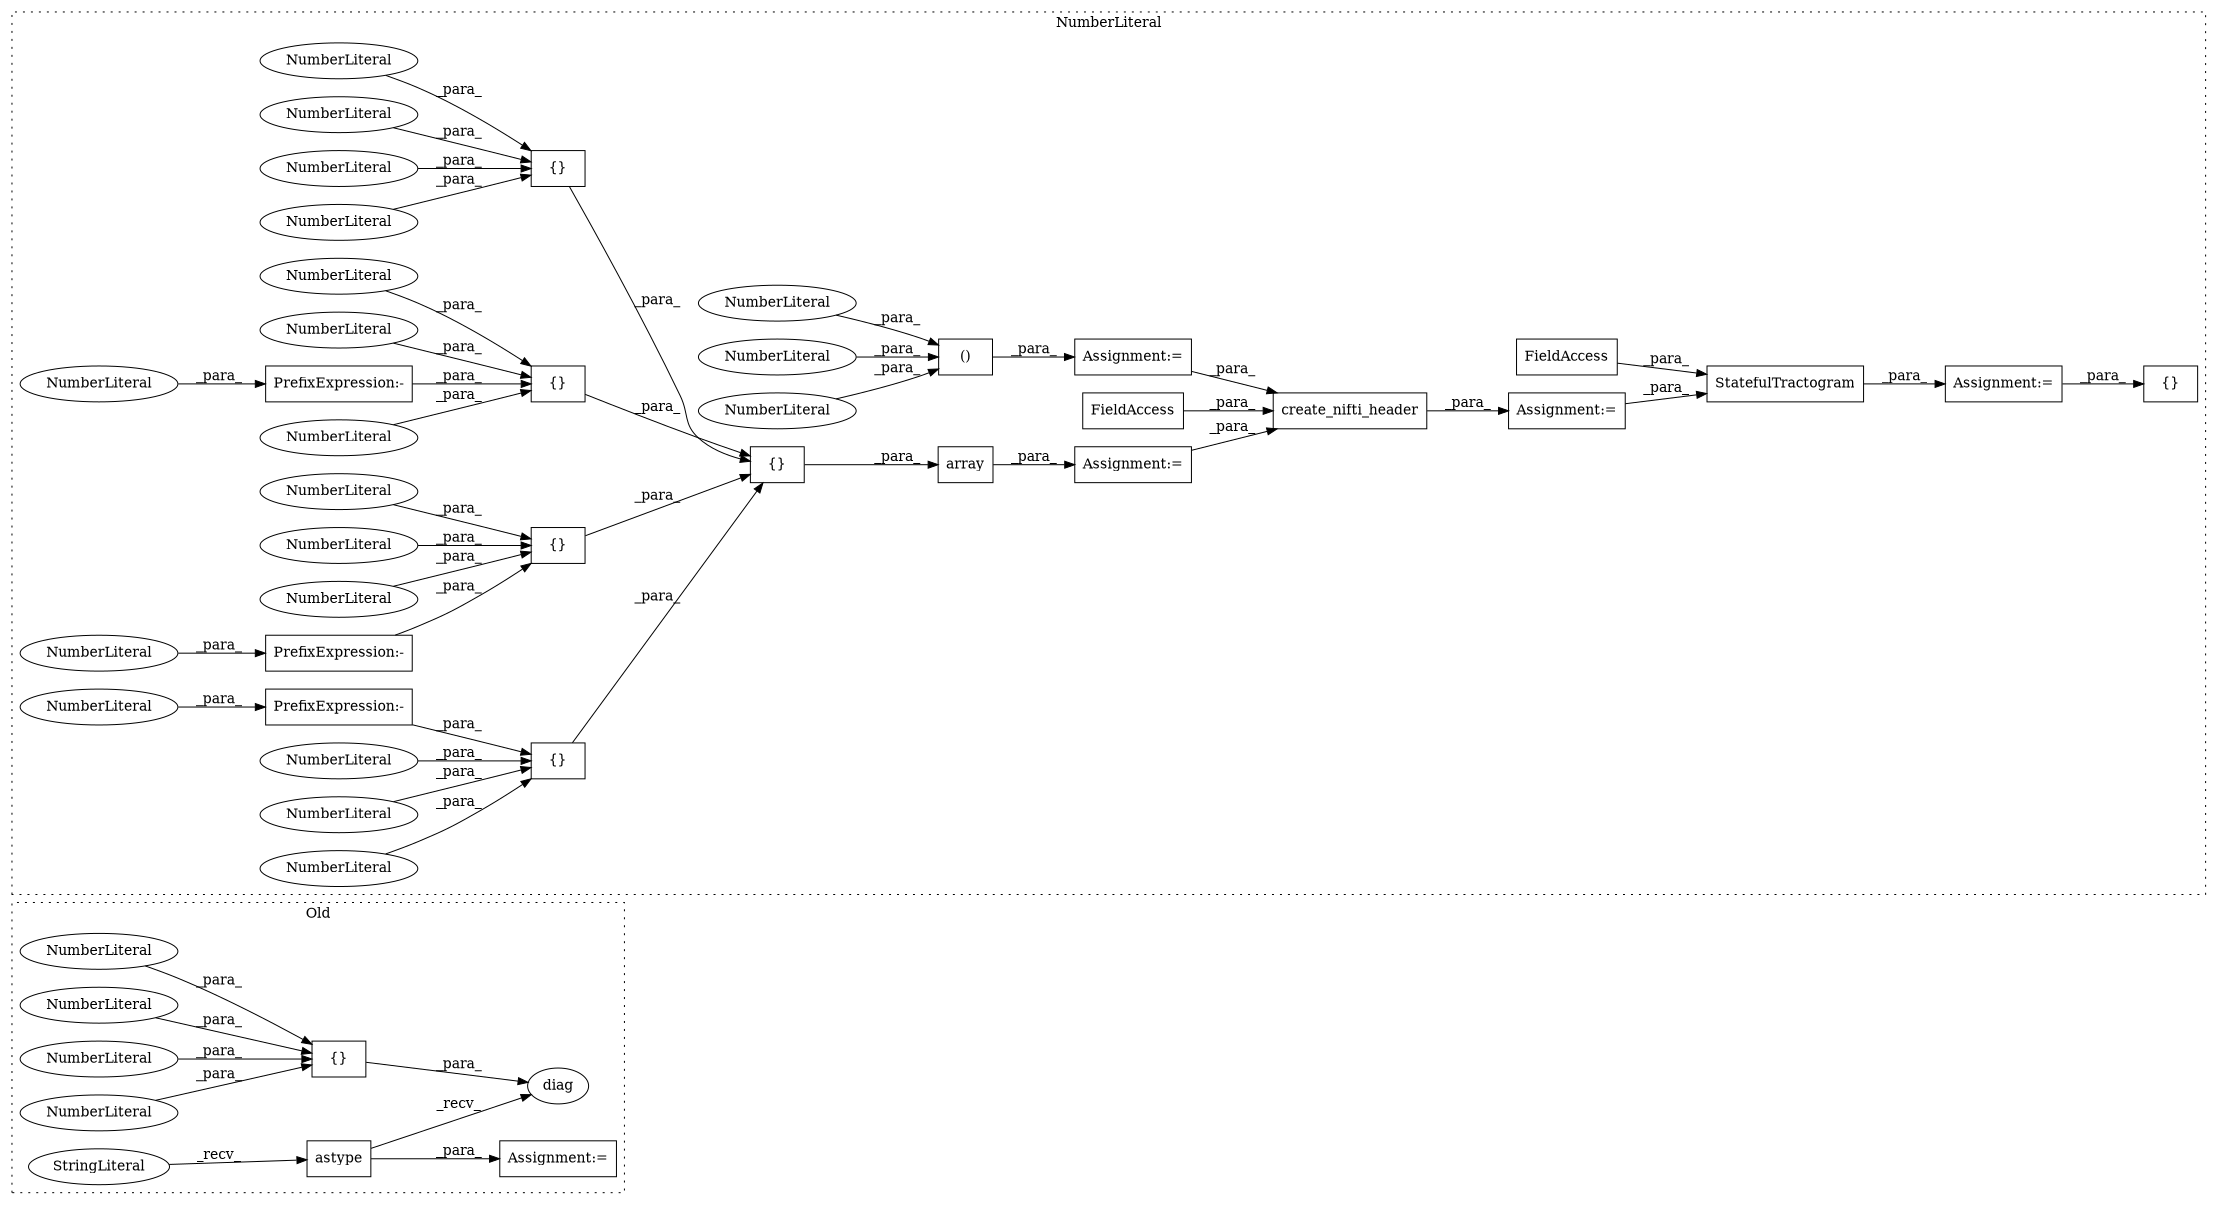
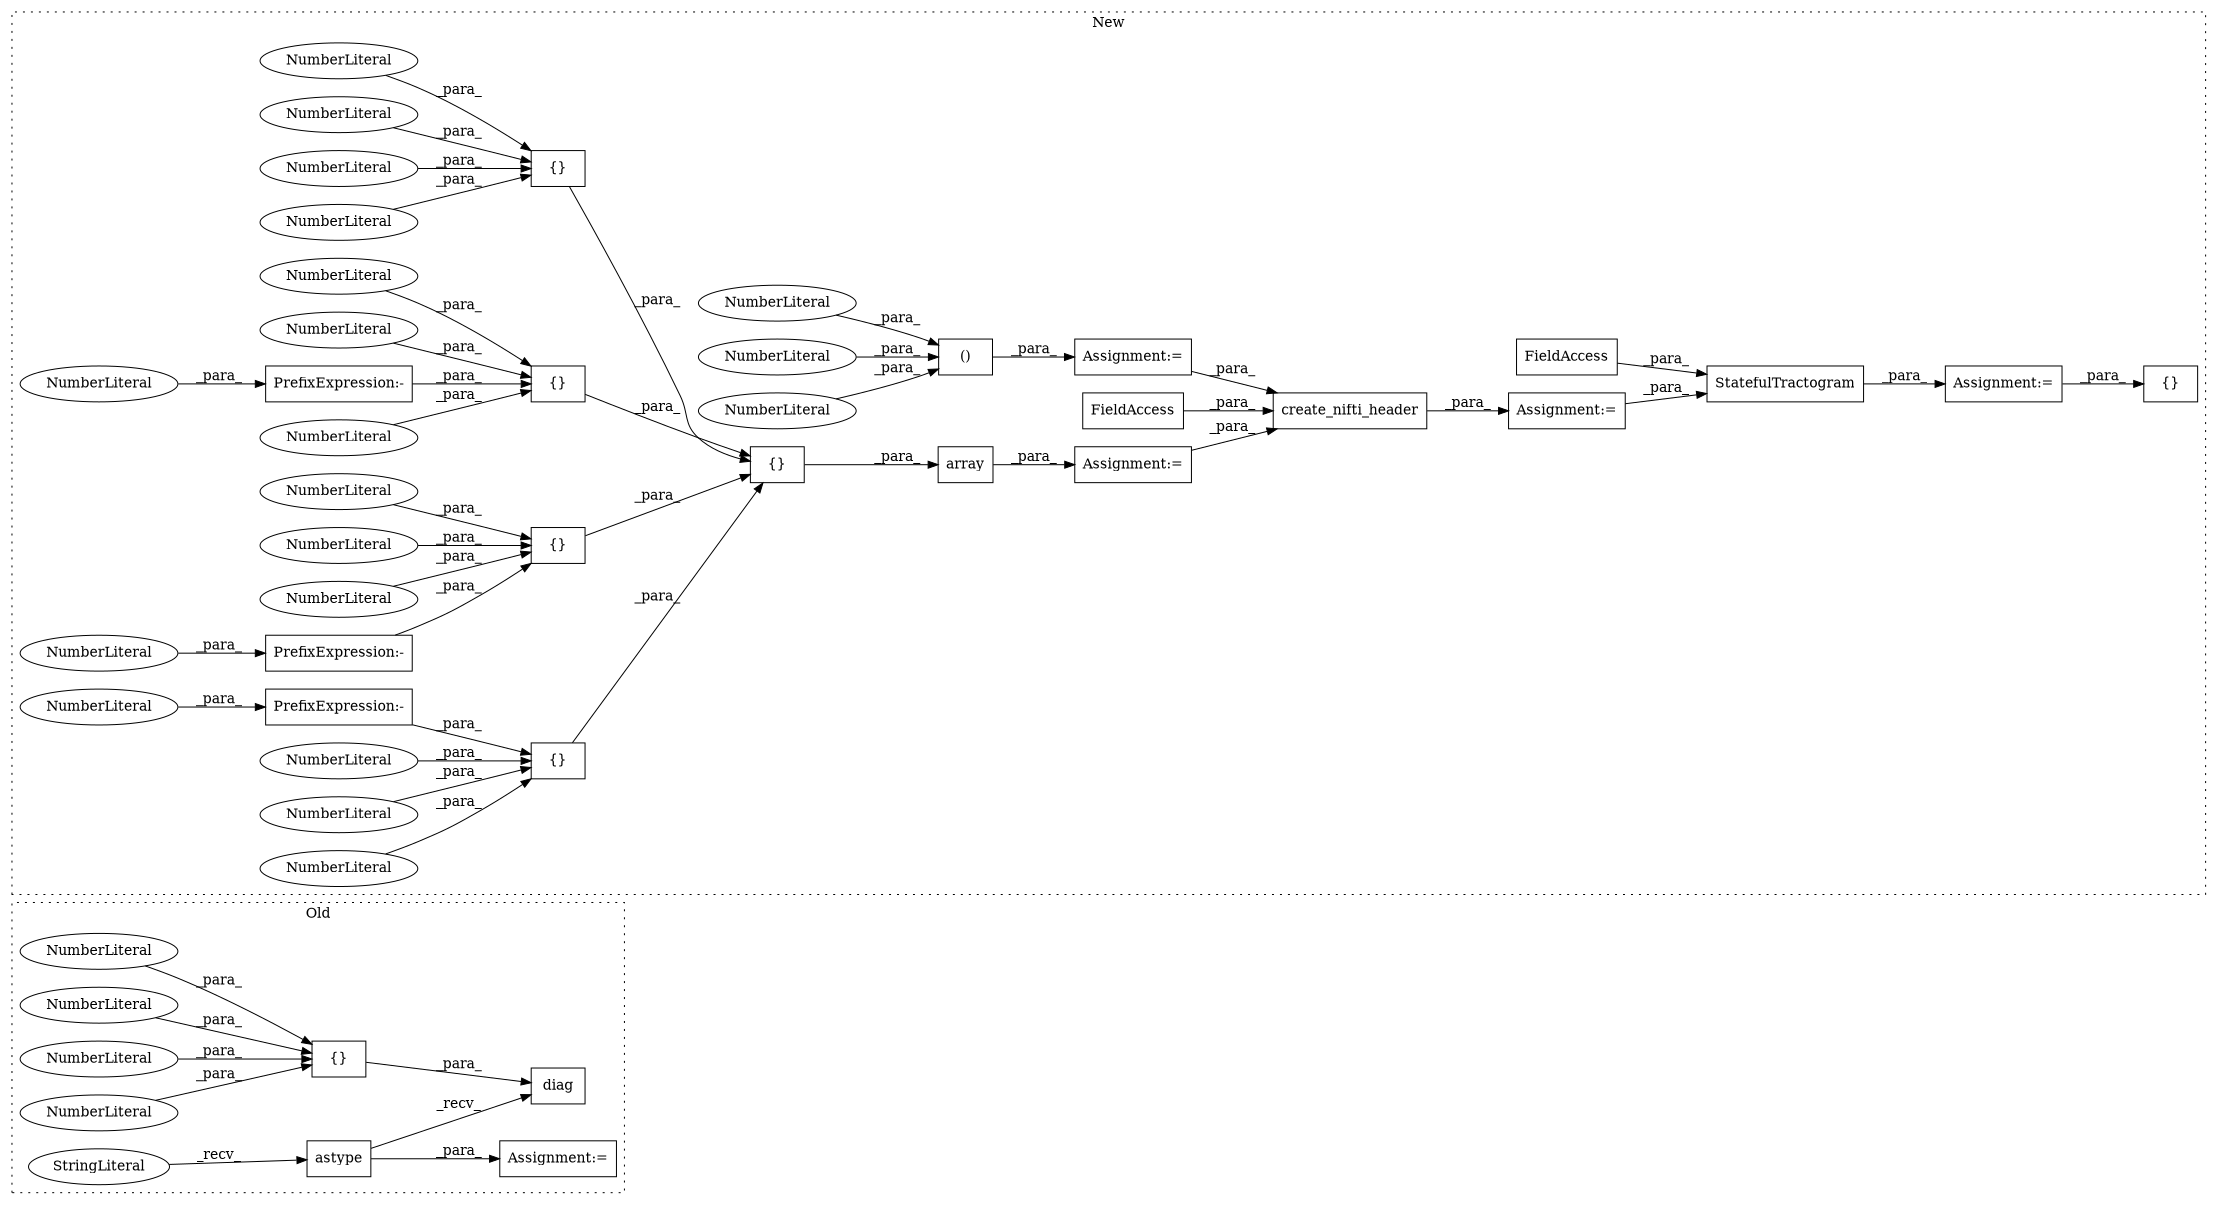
(1109, 23) -> (1109, 23)
(558, 1086) -> (558, 1086)
